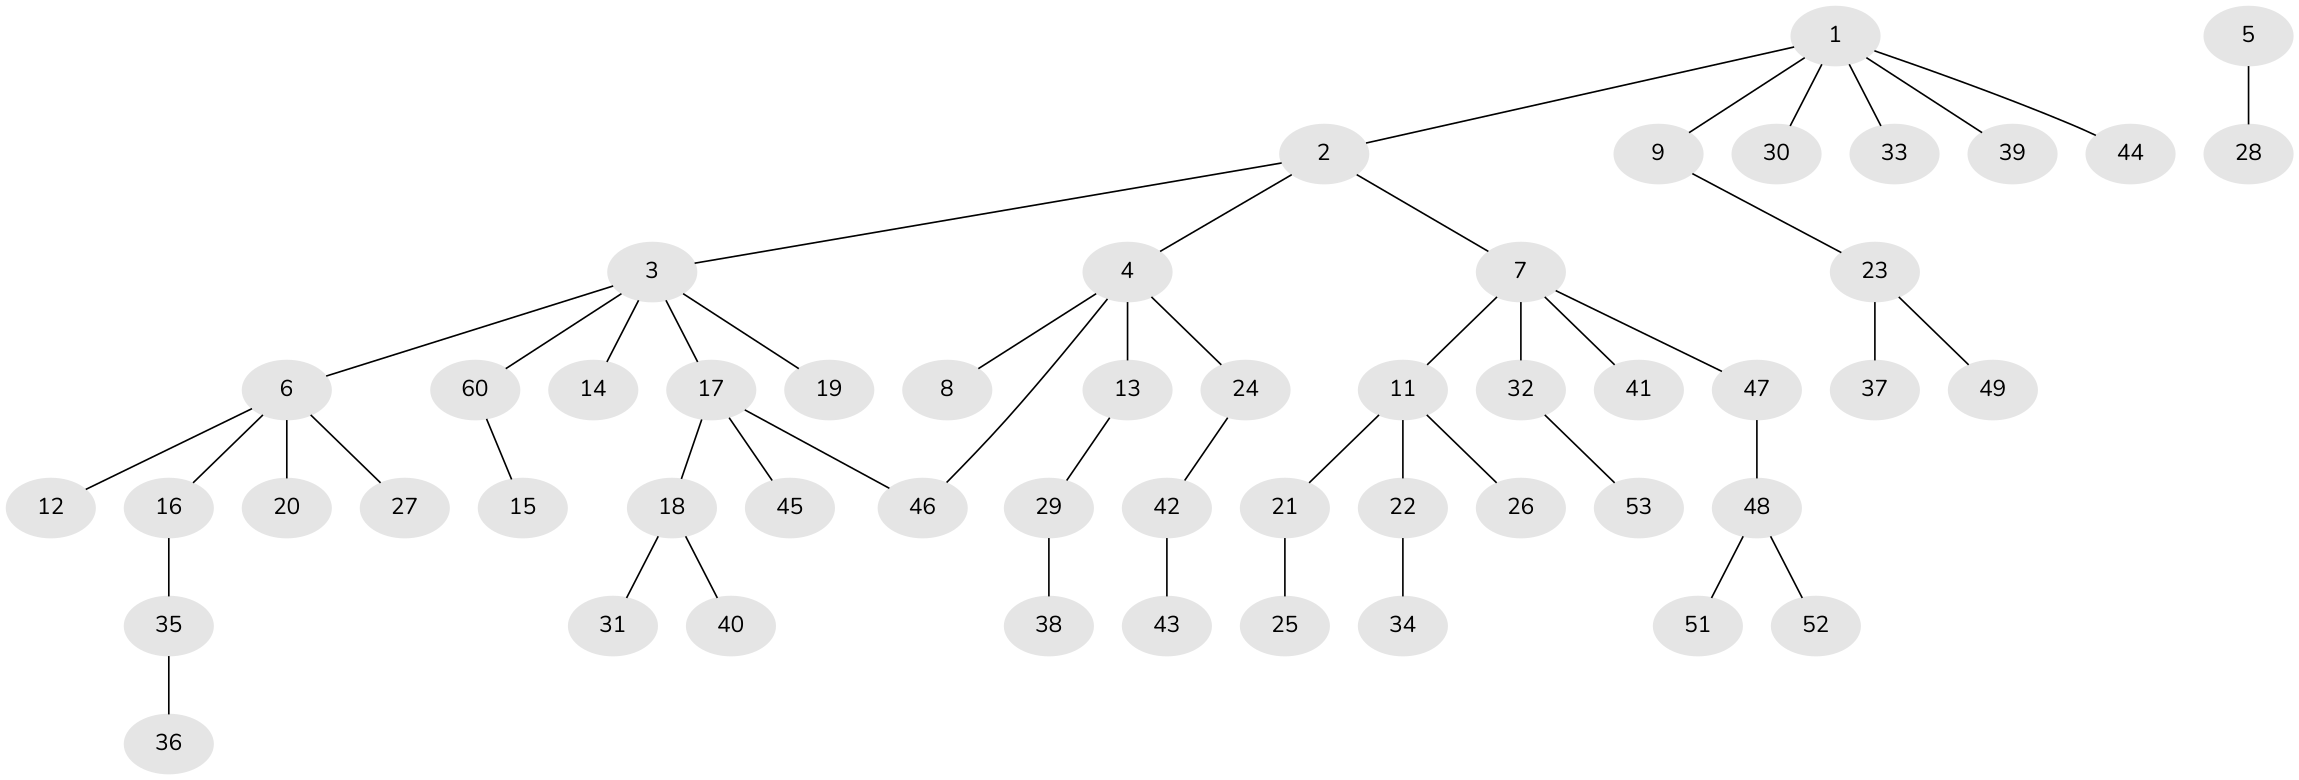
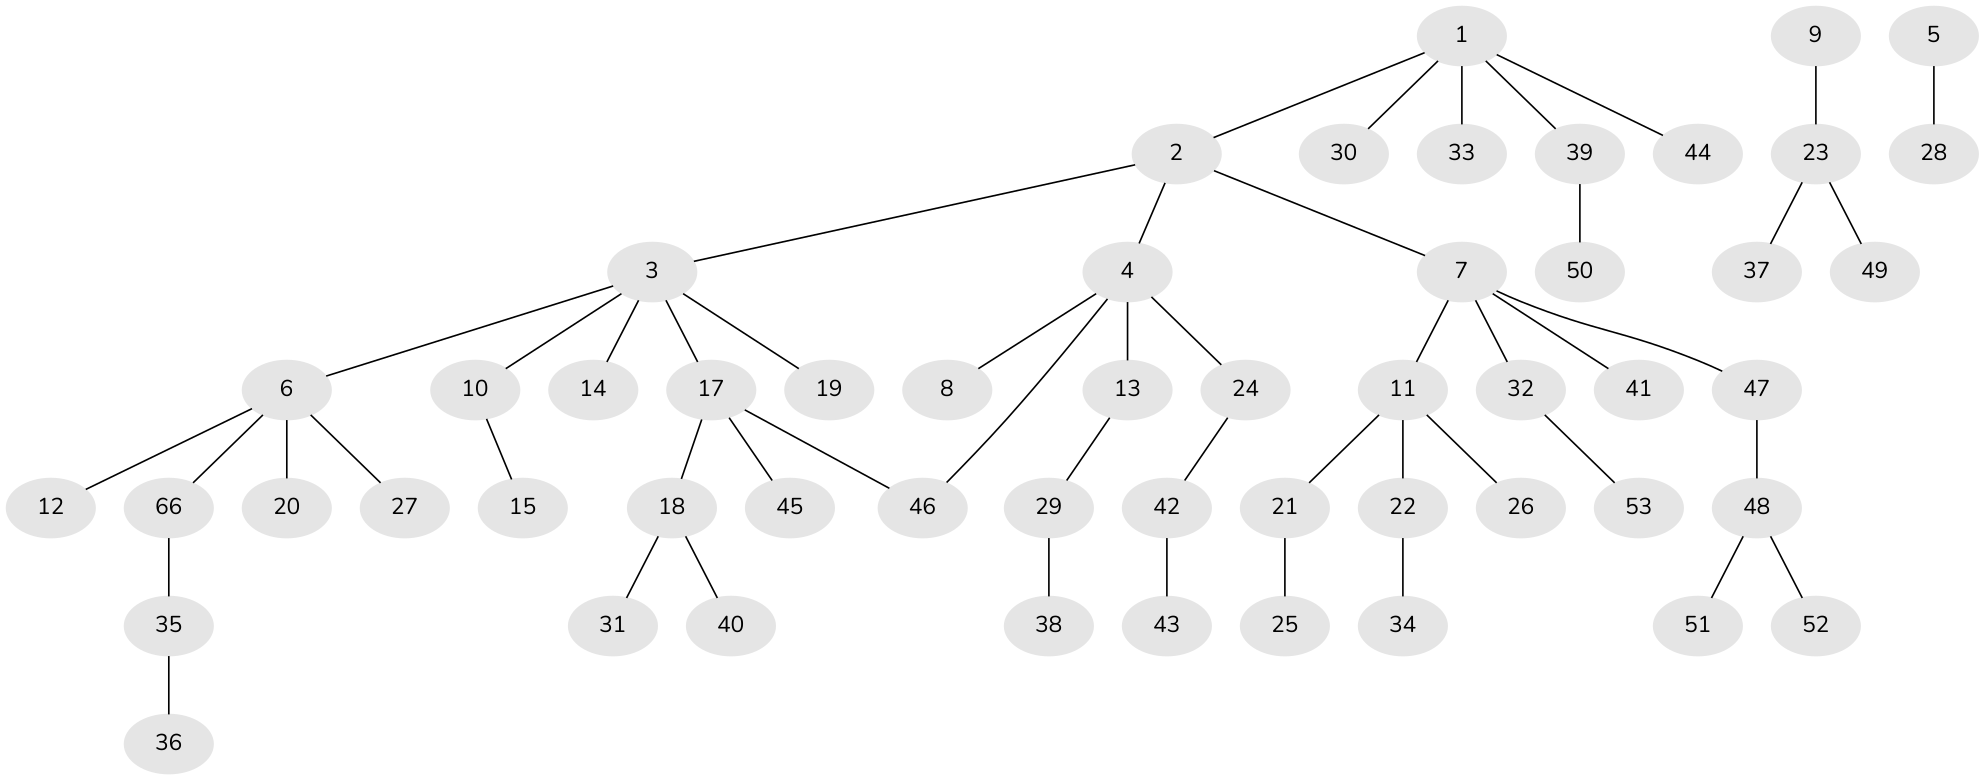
(1747, 95) -> none
none -> (1580, 272)
(475, 390) -> (475, 390)
(169, 508) -> (169, 508)
